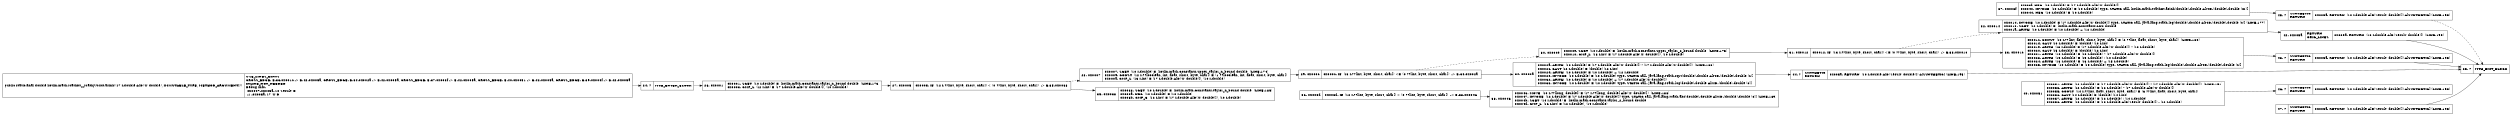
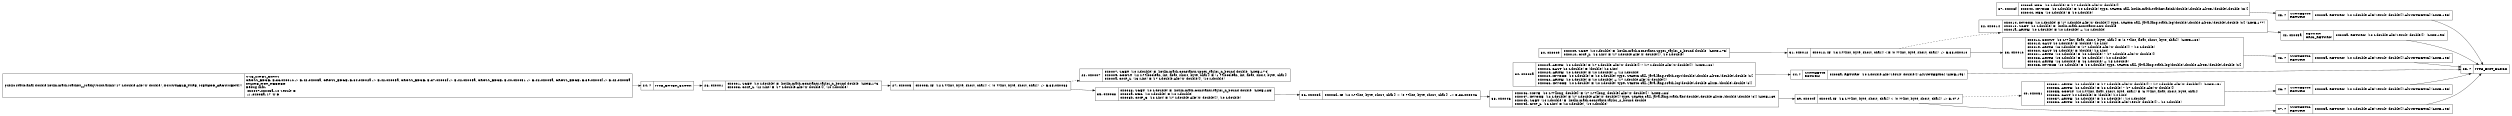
(2462, 35) -> (2462, 35)
(2318, 37) -> (2319, 37)
(1390, 74) -> none
none -> (2440, 81)
none -> (1286, 95)
none -> (1879, 99)
